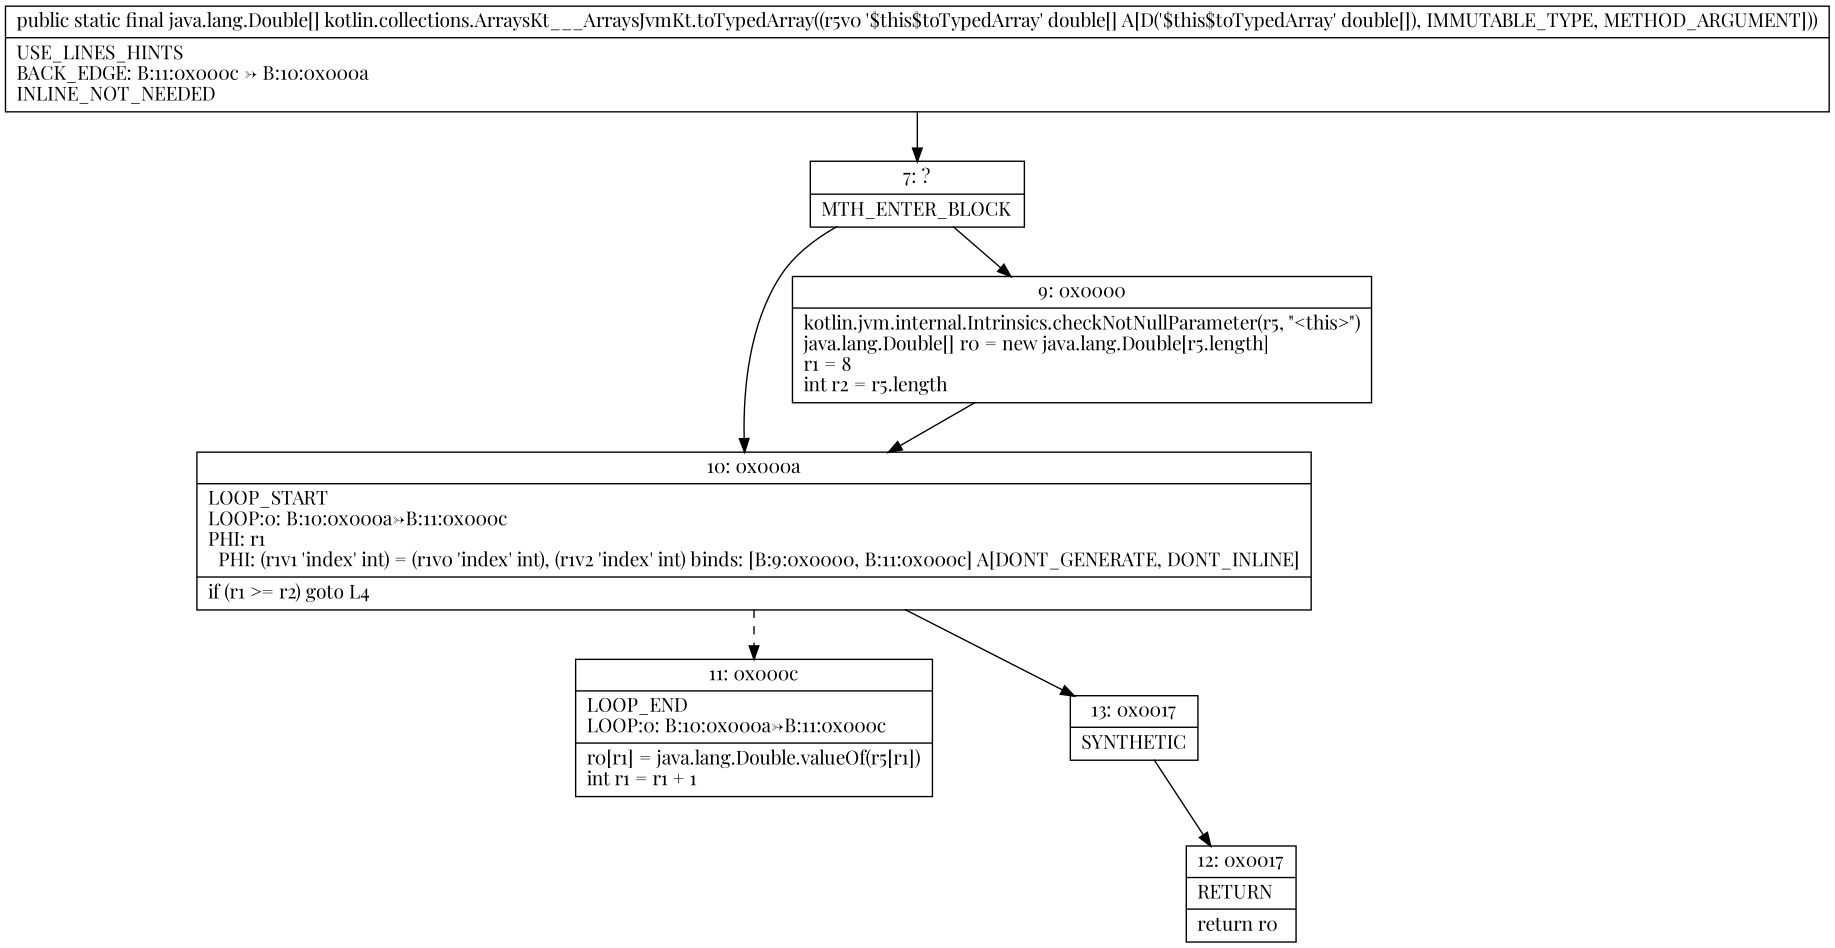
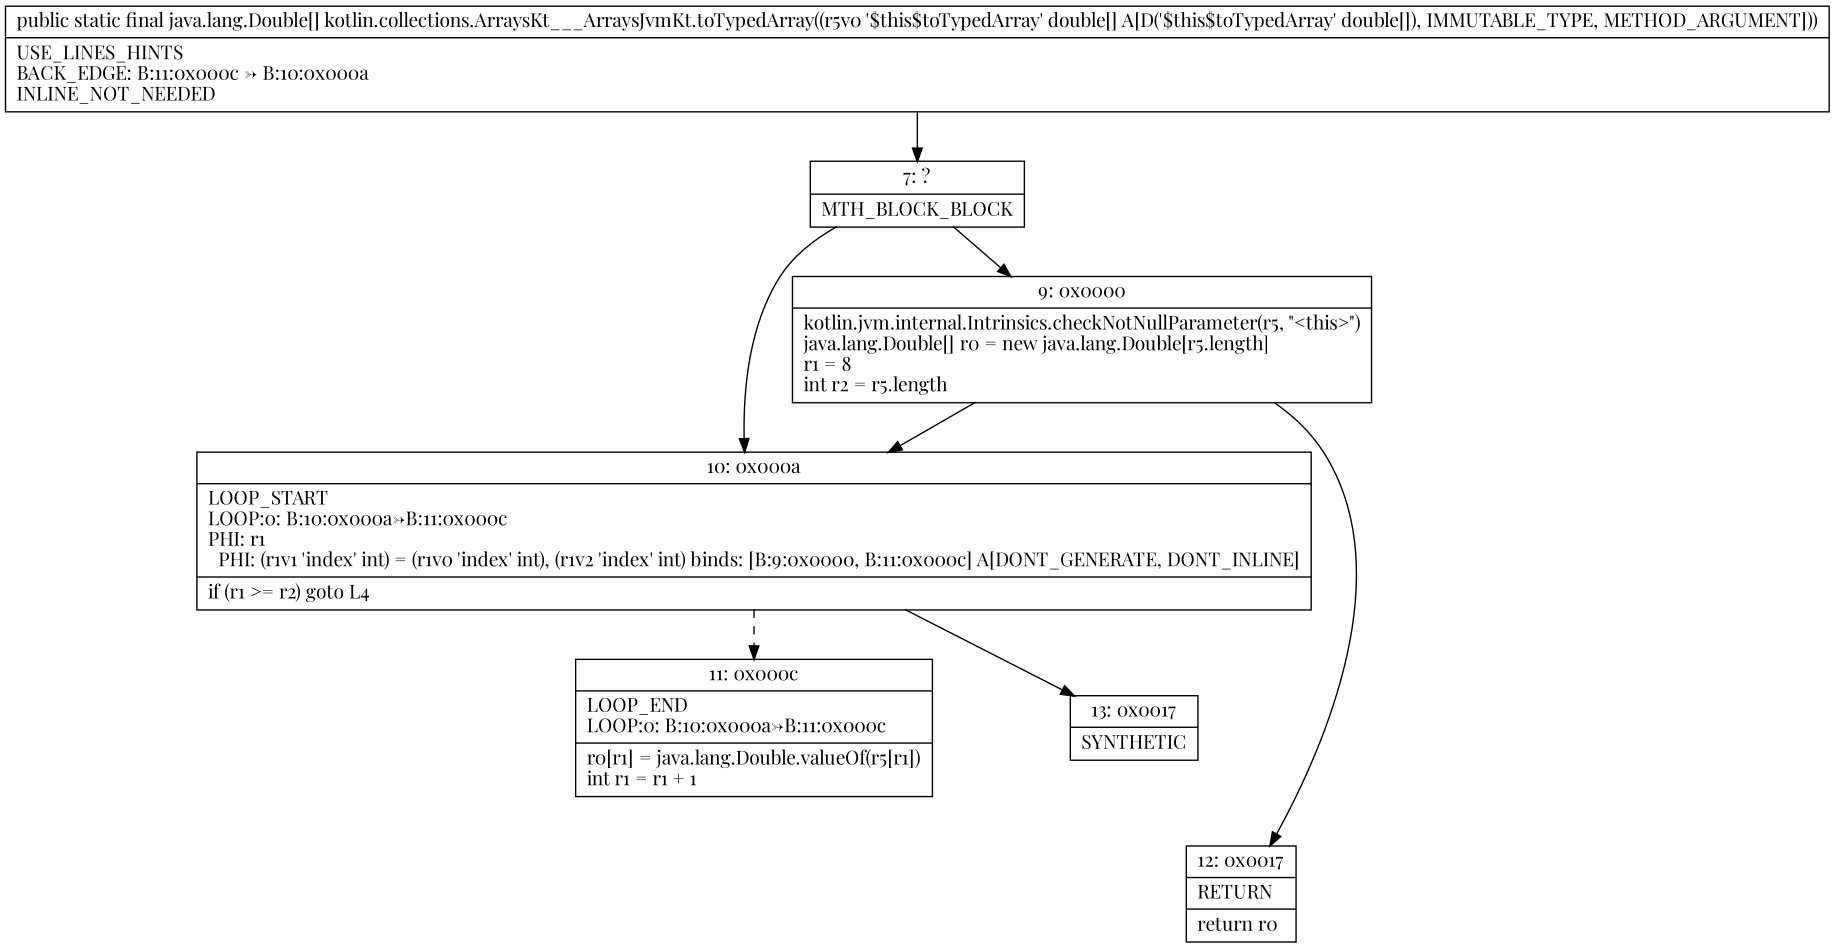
(917, 210) -> (917, 210)
(1179, 797) -> (1354, 612)
